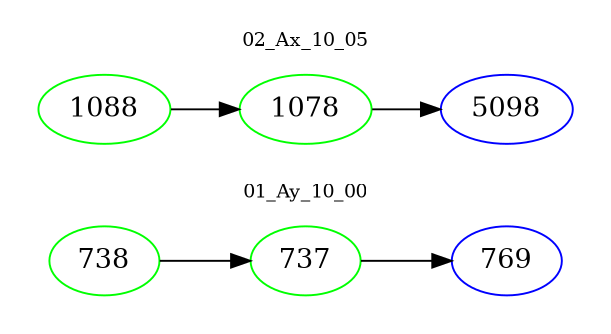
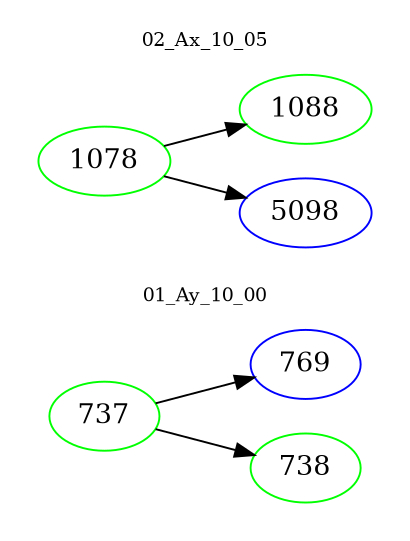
(195, 109) -> (195, 138)
(195, 261) -> (195, 440)
